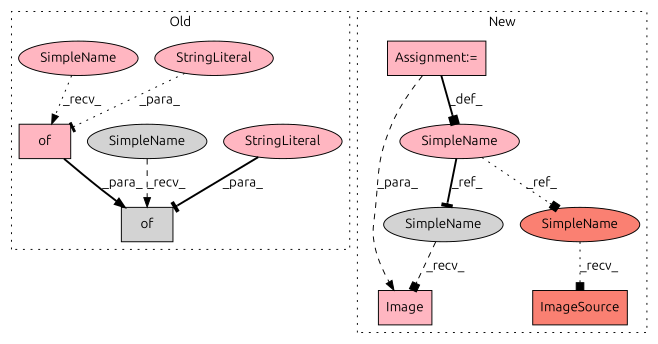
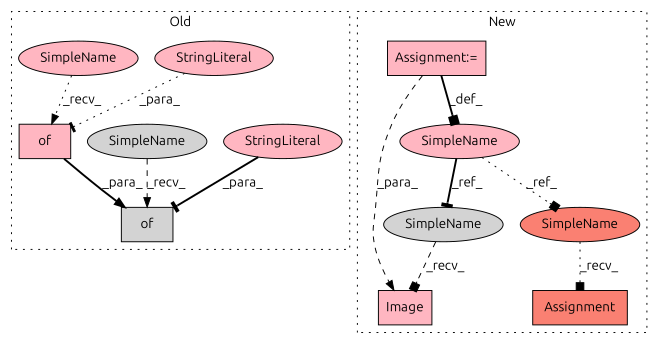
(580, 308) -> (580, 308)
